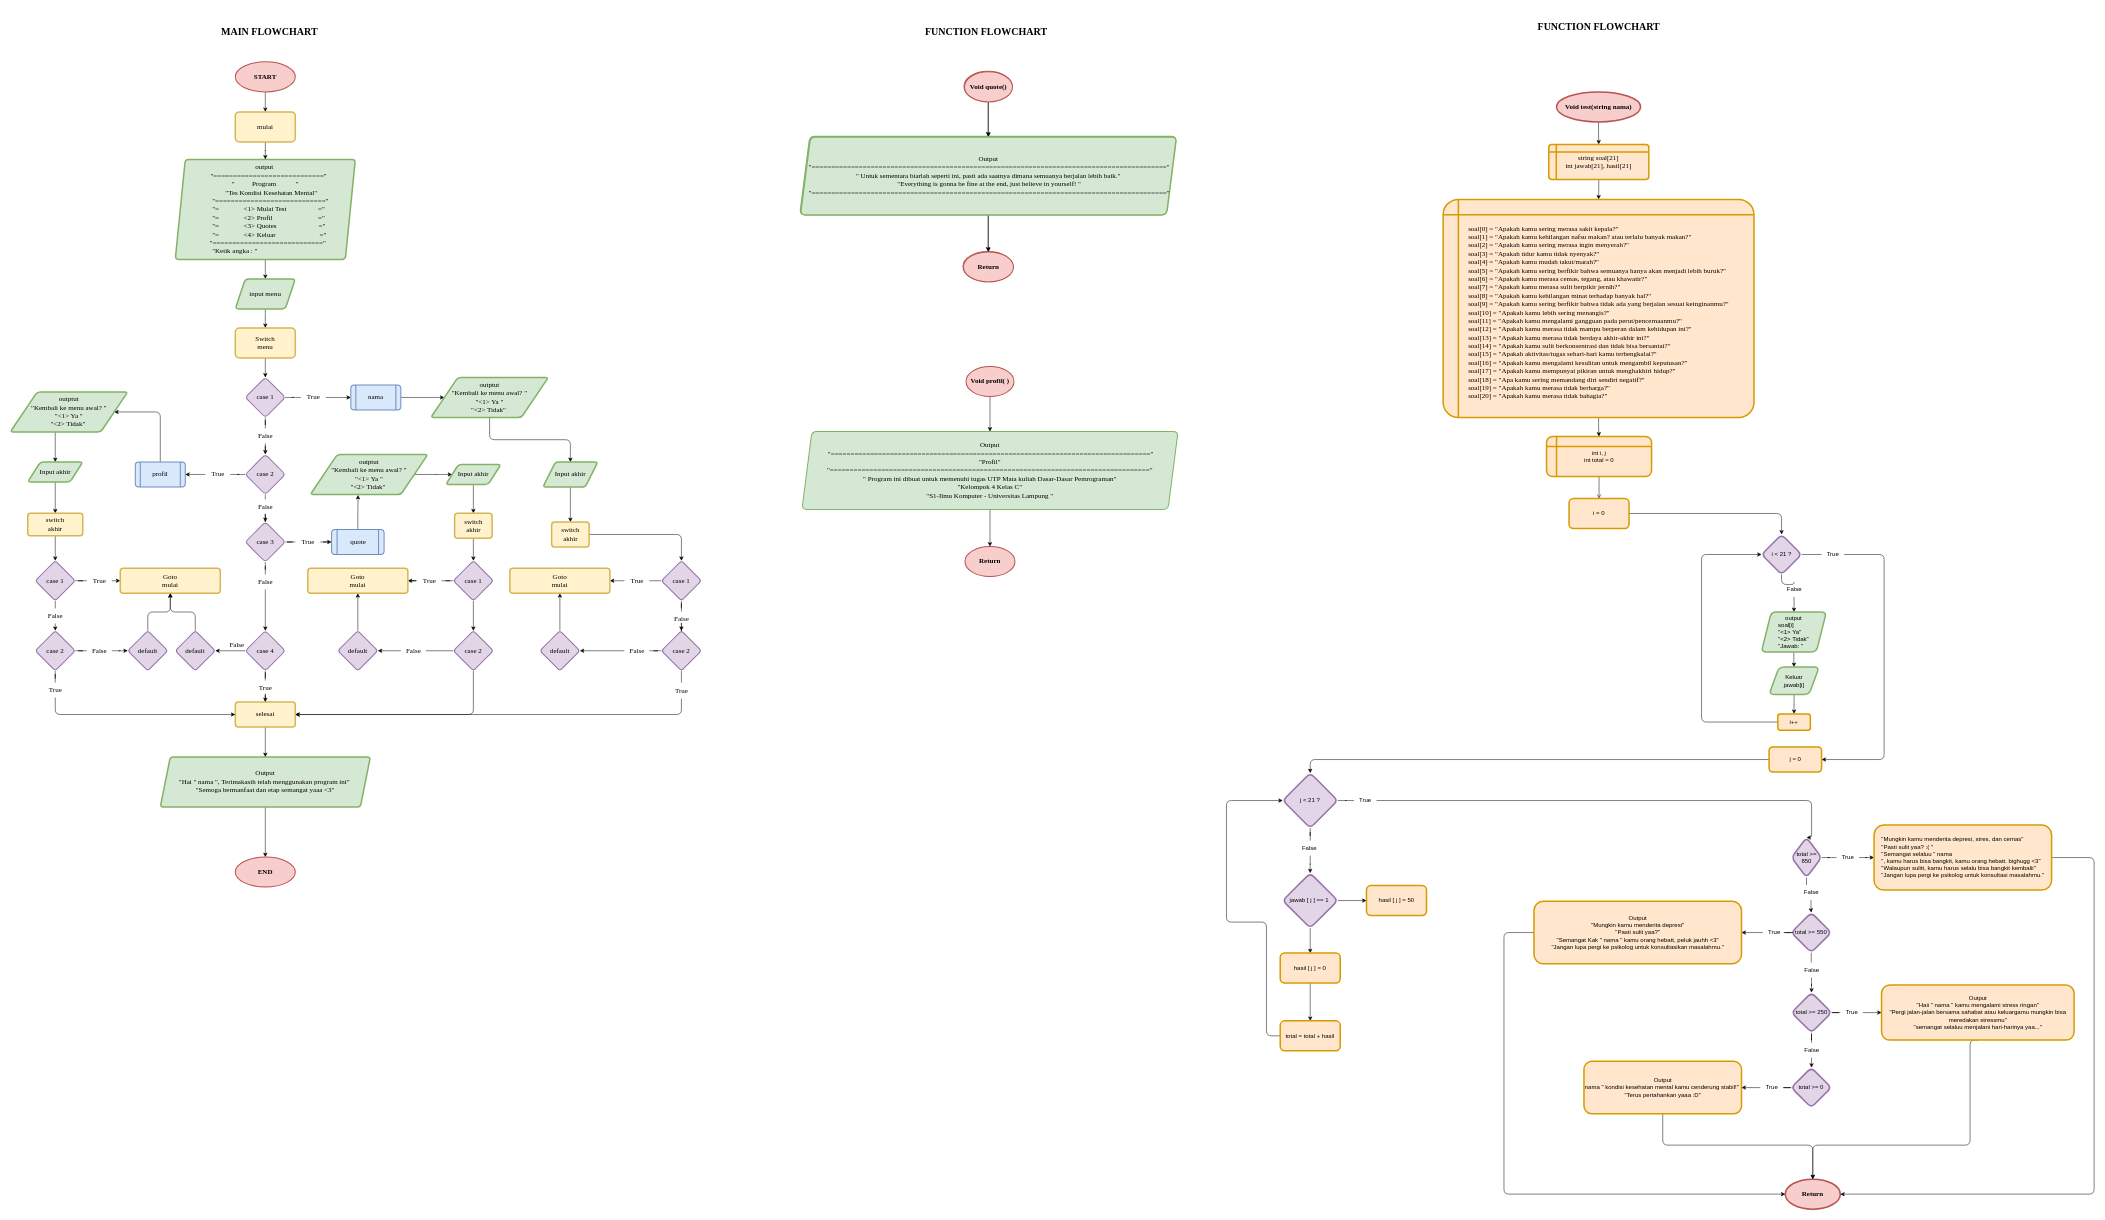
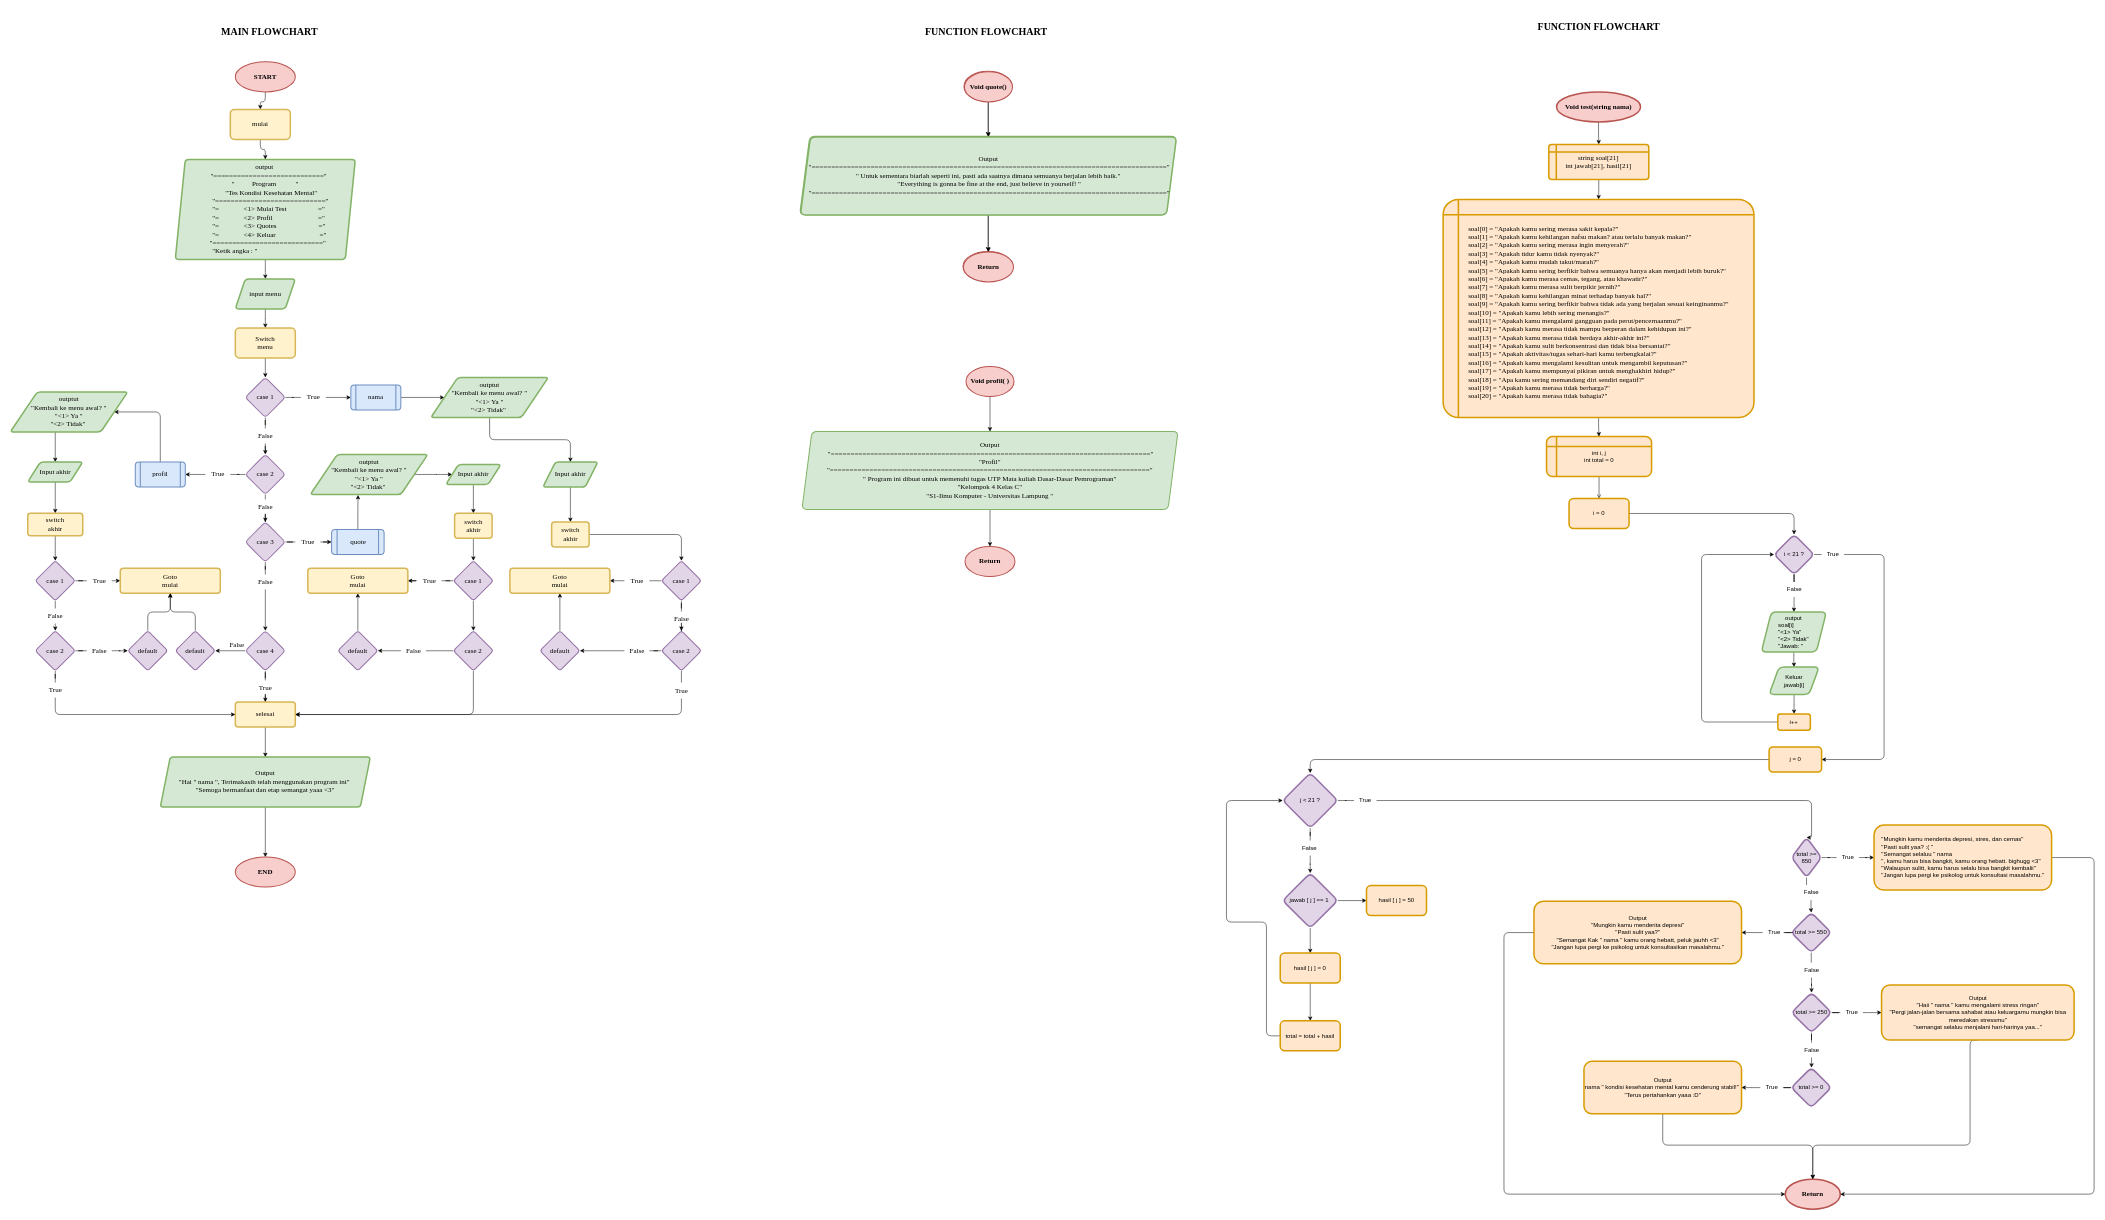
(265, 127) -> (260, 124)
(1781, 554) -> (1794, 554)
